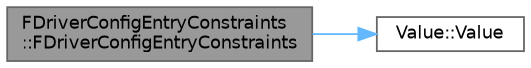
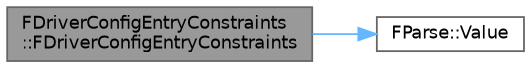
(450, 34) -> (450, 34)
